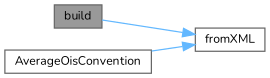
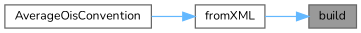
(142, 26) -> (281, 16)
